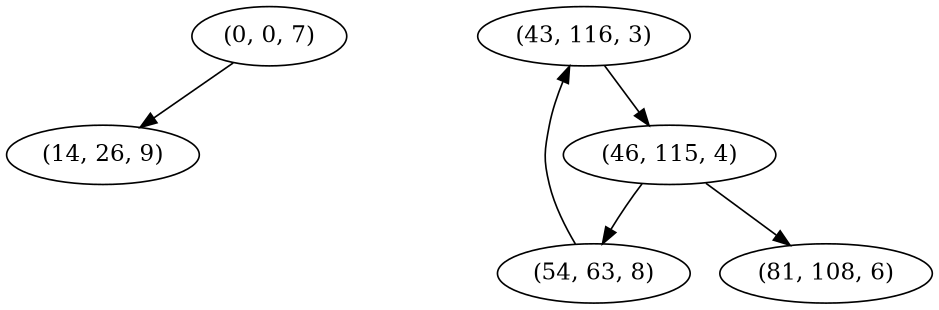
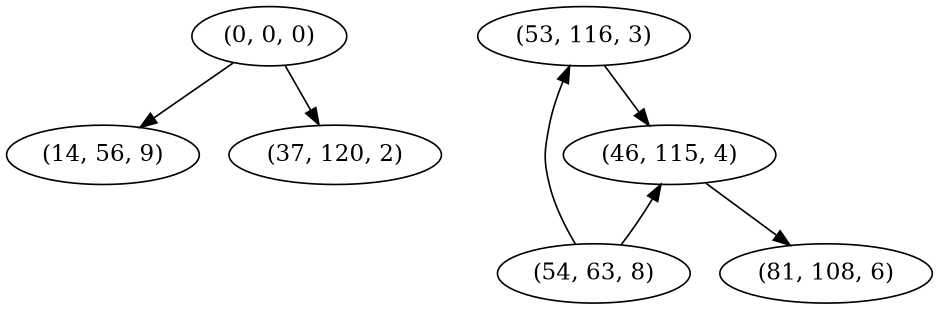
(269, 36) -> (269, 36)
(584, 36) -> (584, 36)
(103, 155) -> (103, 155)
none -> (335, 155)
(626, 206) -> (637, 222)
